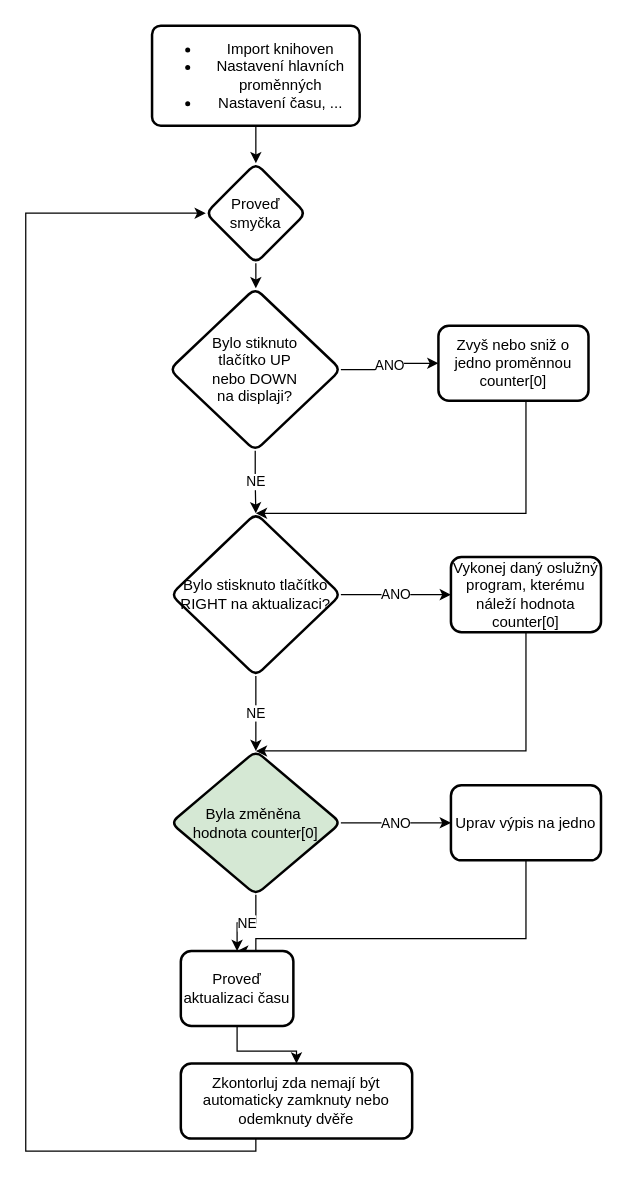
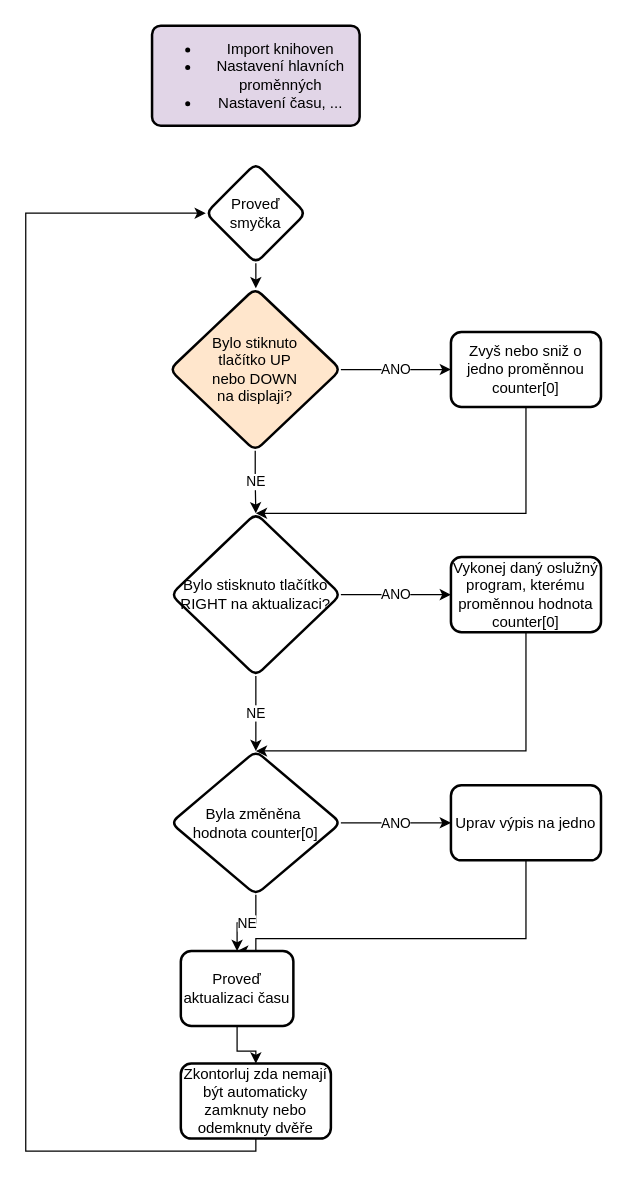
(256, 76) -> (256, 76)
(256, 149) -> none
(513, 363) -> (526, 369)
(255, 369) -> (255, 369)
(526, 594) -> (526, 594)
(256, 823) -> (256, 823)
(296, 1101) -> (256, 1101)
